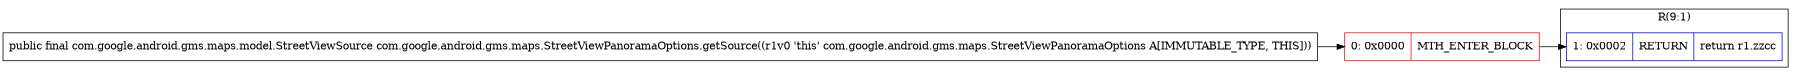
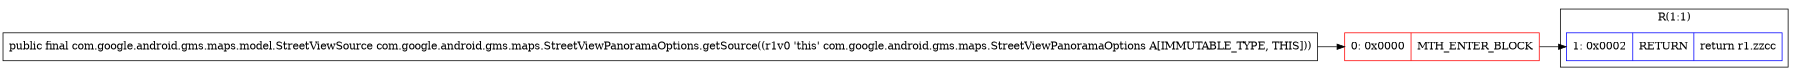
(1674, 18) -> (1674, 18)
